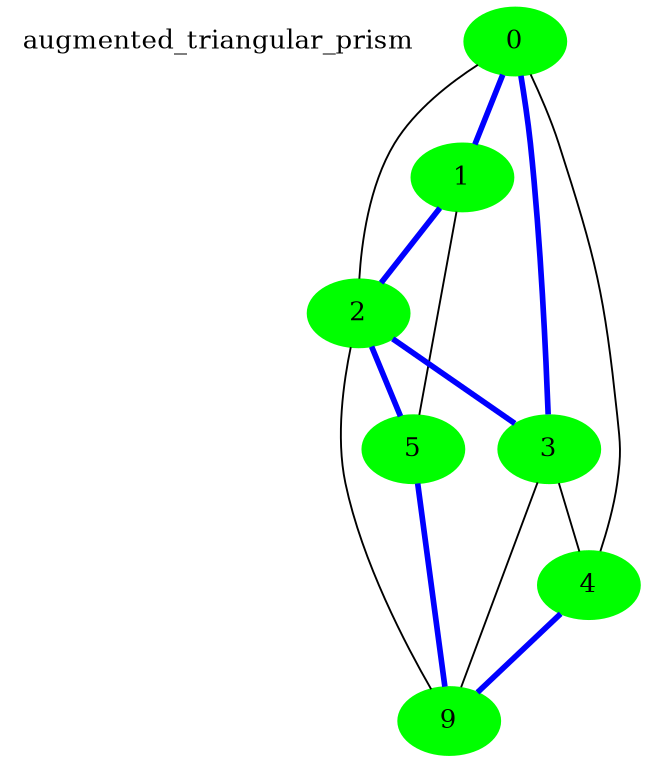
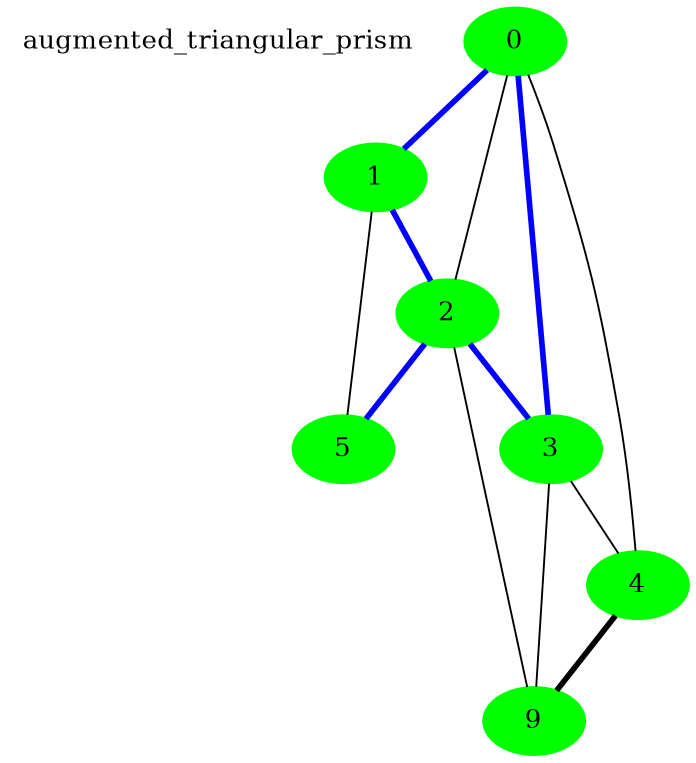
(431, 585) -> none
(519, 653) -> (586, 653)
